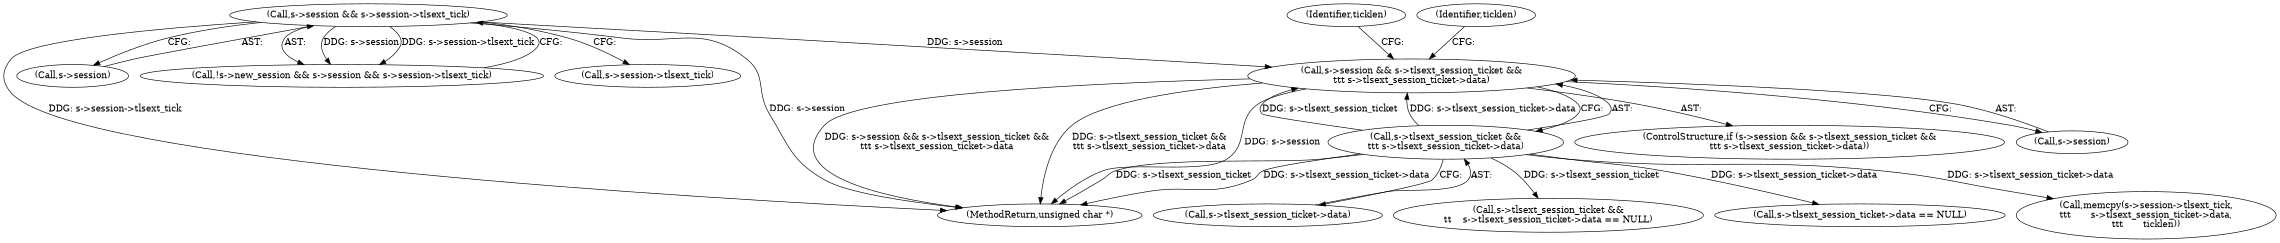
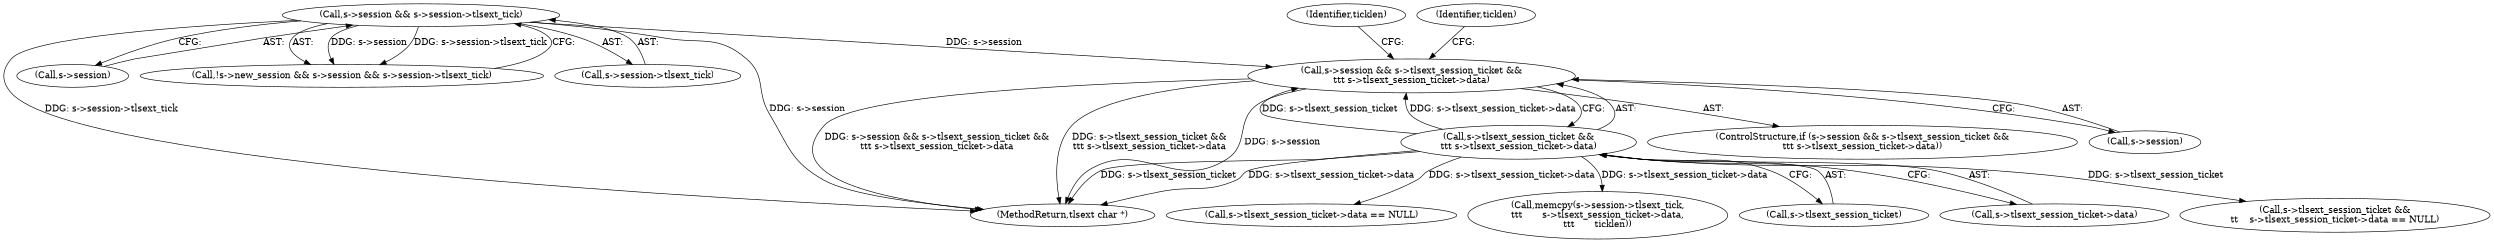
none -> (626, 36)
(606, 43) -> (614, 43)
(1040, 215) -> (1063, 215)
none -> (1834, 215)
